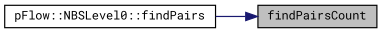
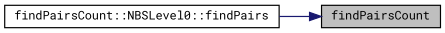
(110, 16) -> (142, 16)
